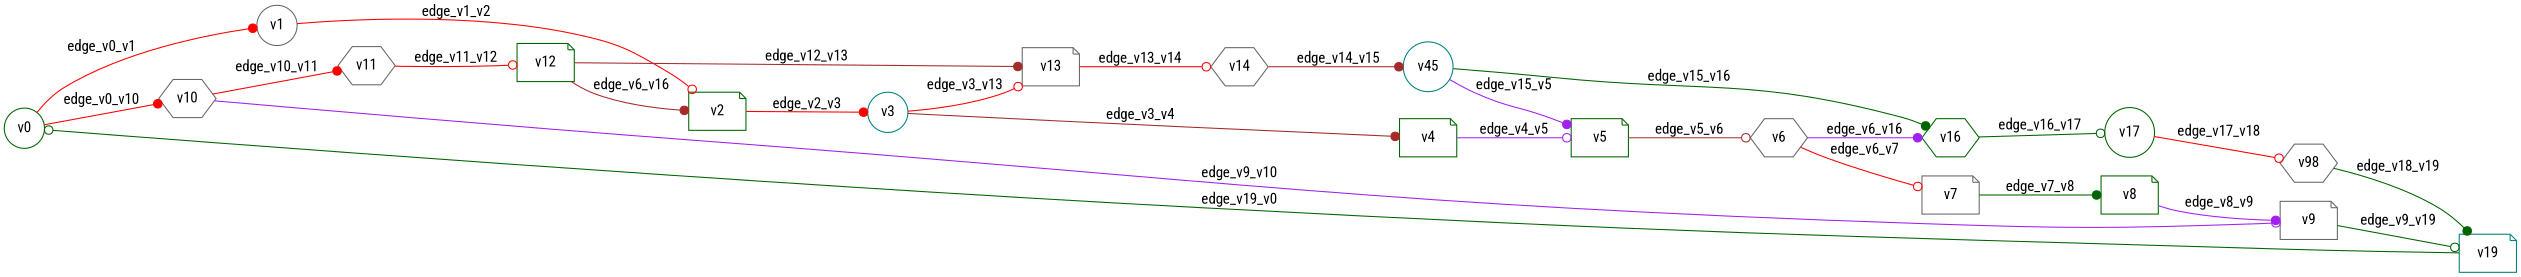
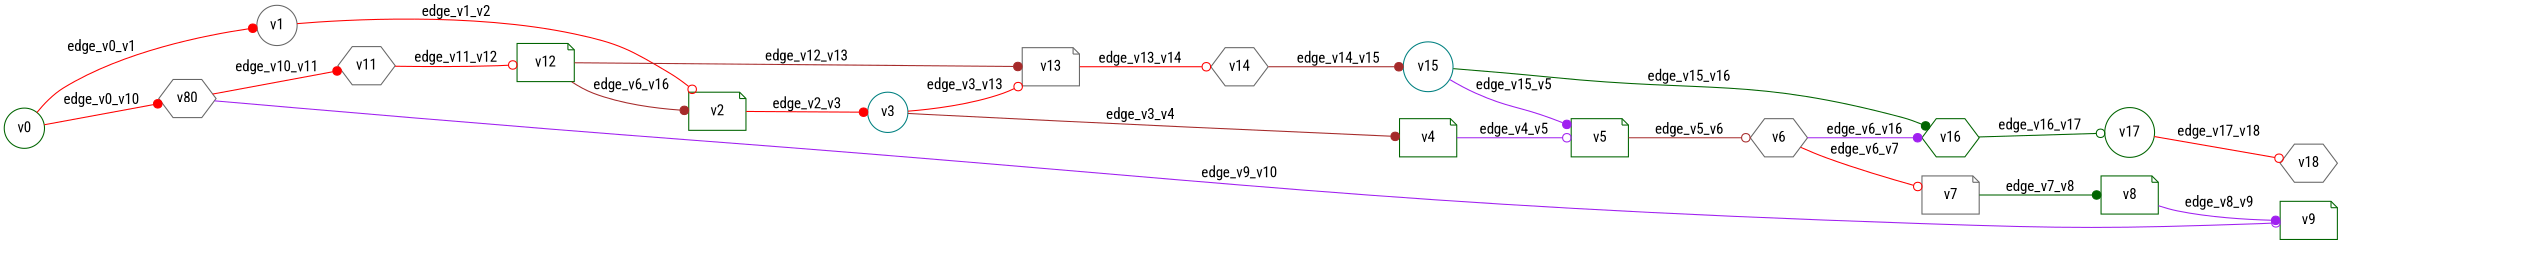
(1428, 67) -> (1428, 67)
(187, 99) -> (187, 99)
(2309, 163) -> (2309, 163)
(2309, 220) -> (2309, 220)
(2488, 253) -> none
